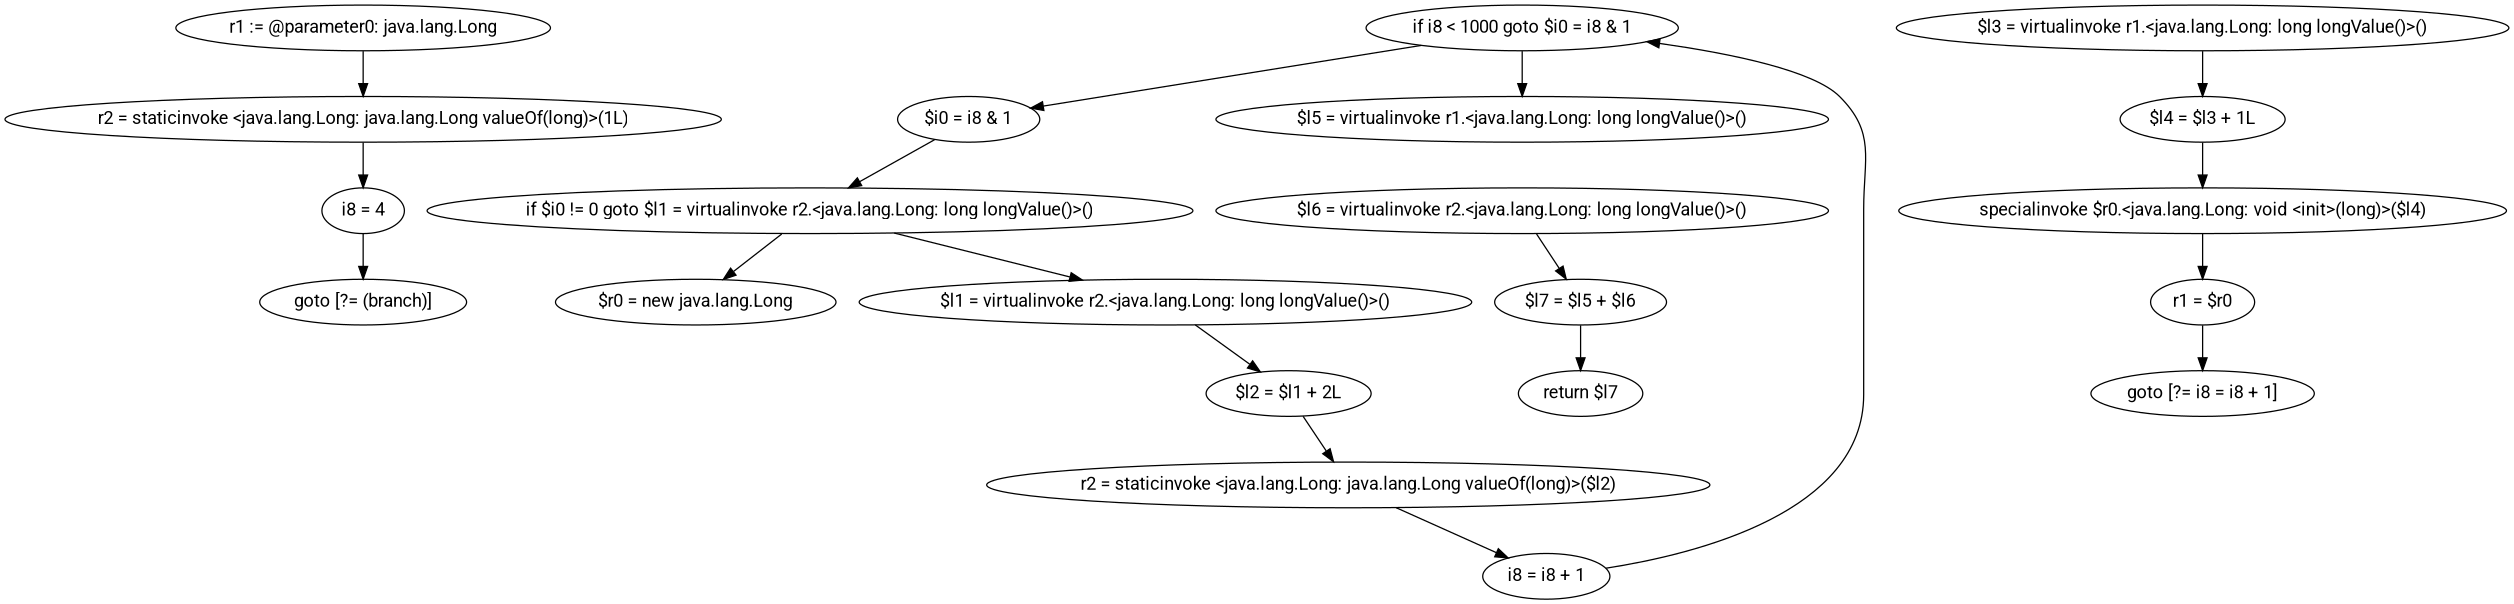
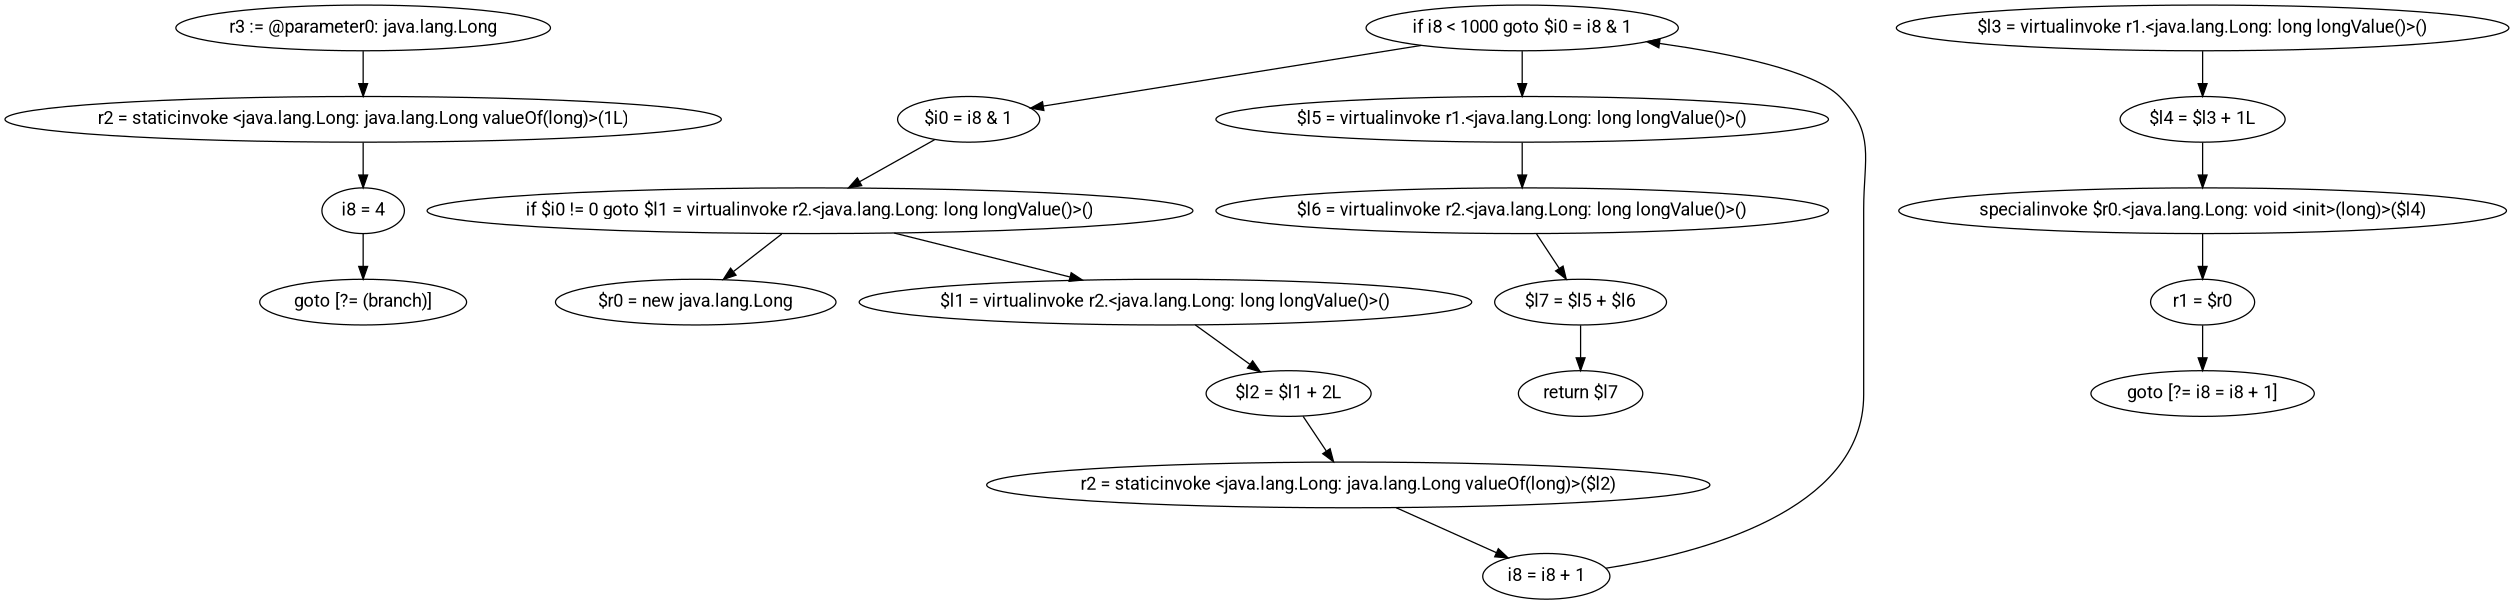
(363, 28) -> (363, 28)
none -> (1522, 159)
